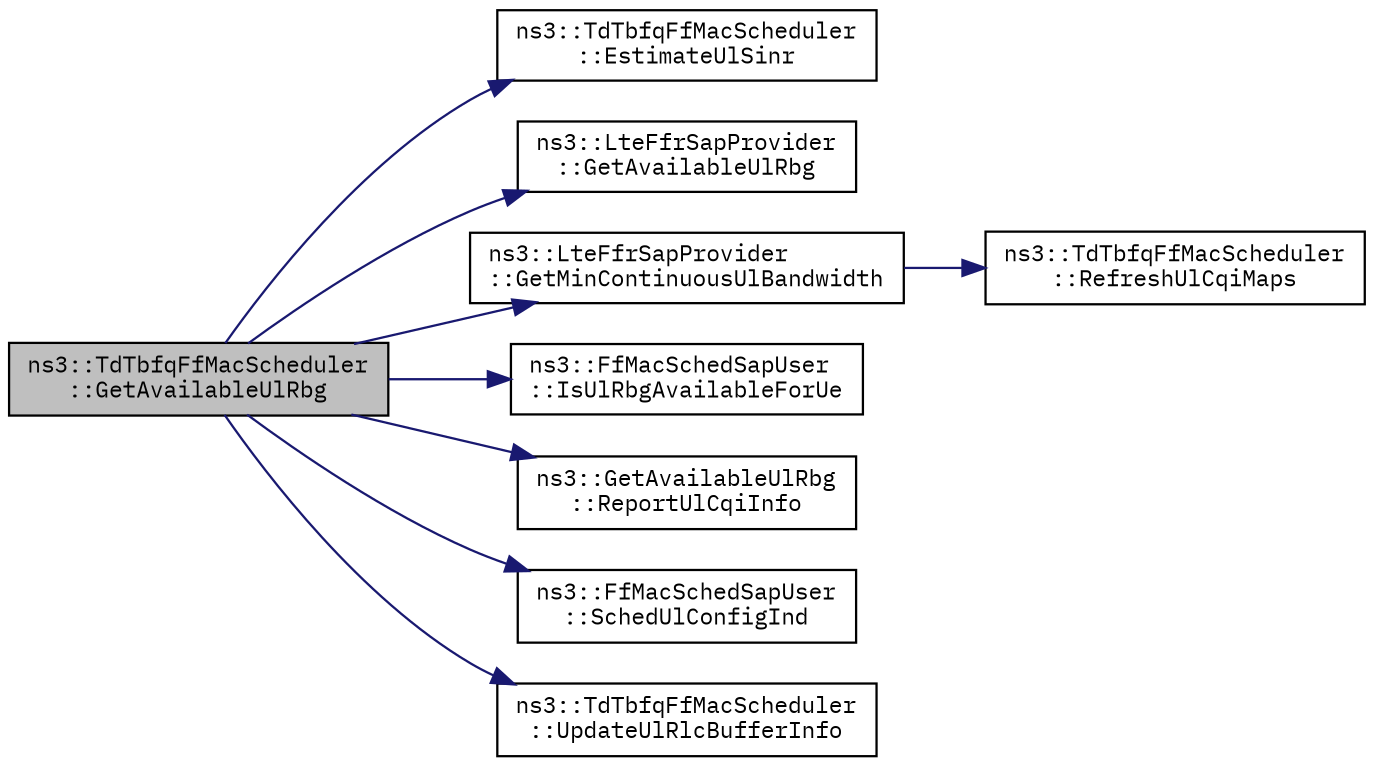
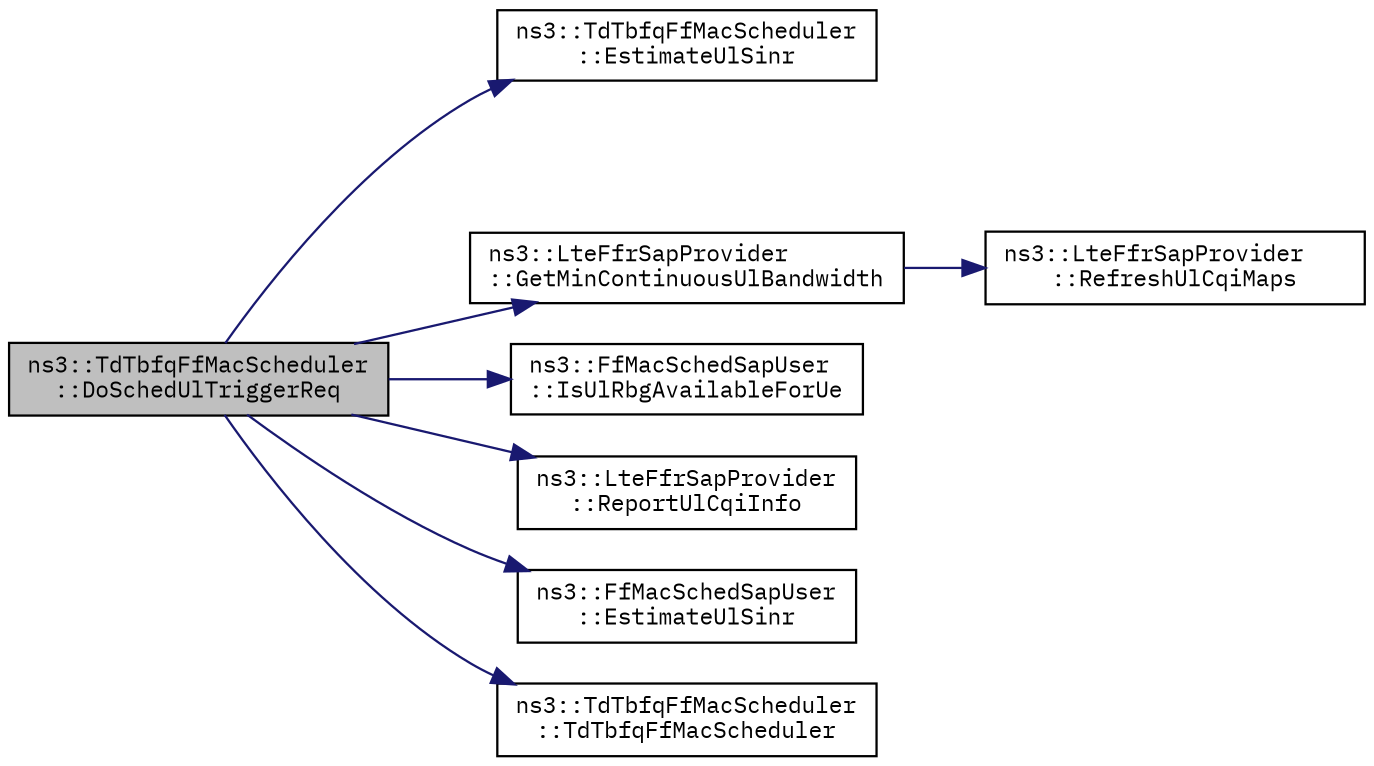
(687, 157) -> none
(1175, 268) -> (1175, 268)
(199, 379) -> (199, 379)
(687, 493) -> (687, 493)
(687, 606) -> (687, 606)
(687, 720) -> (687, 720)
